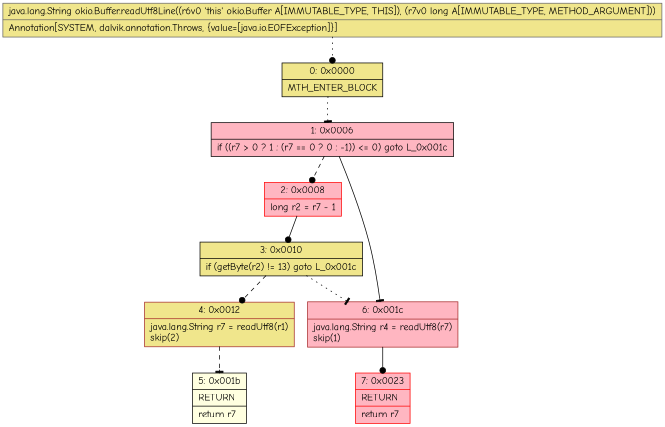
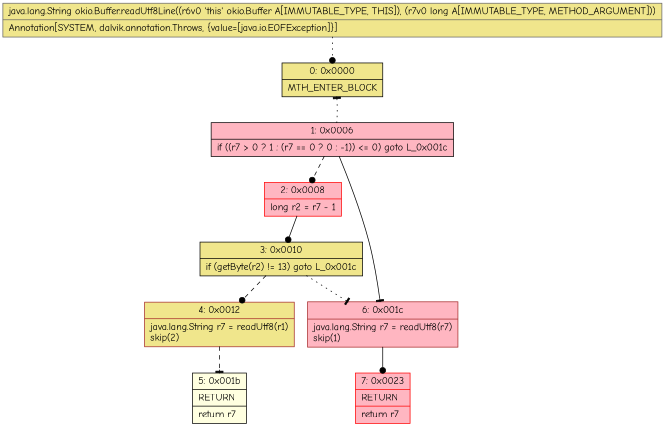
(328, 108) -> (337, 112)
(383, 327) -> (383, 327)
